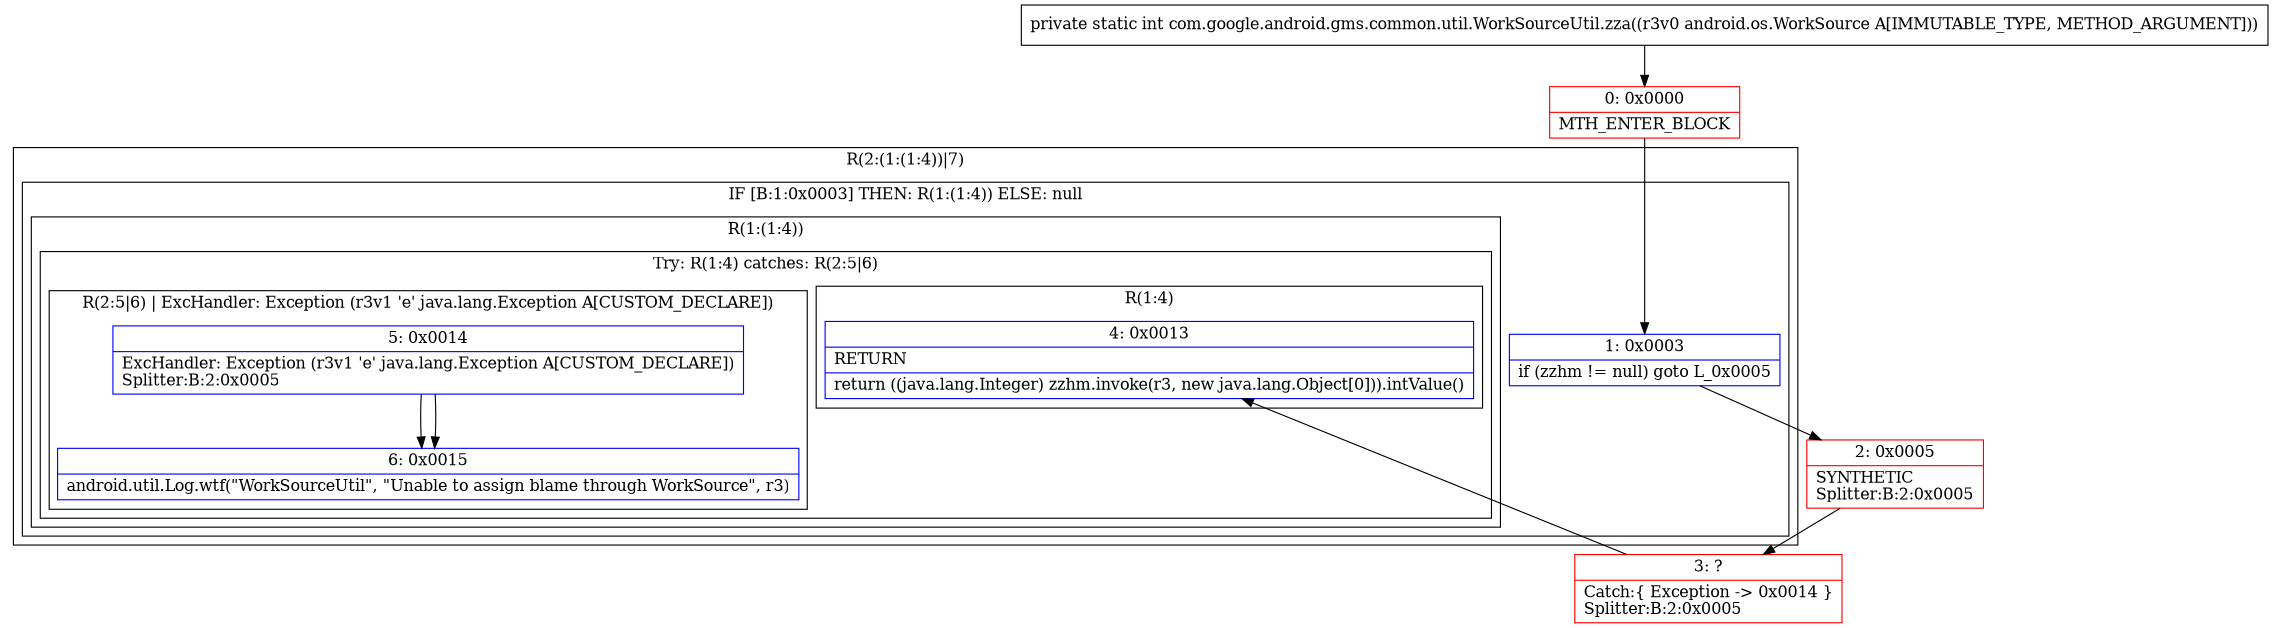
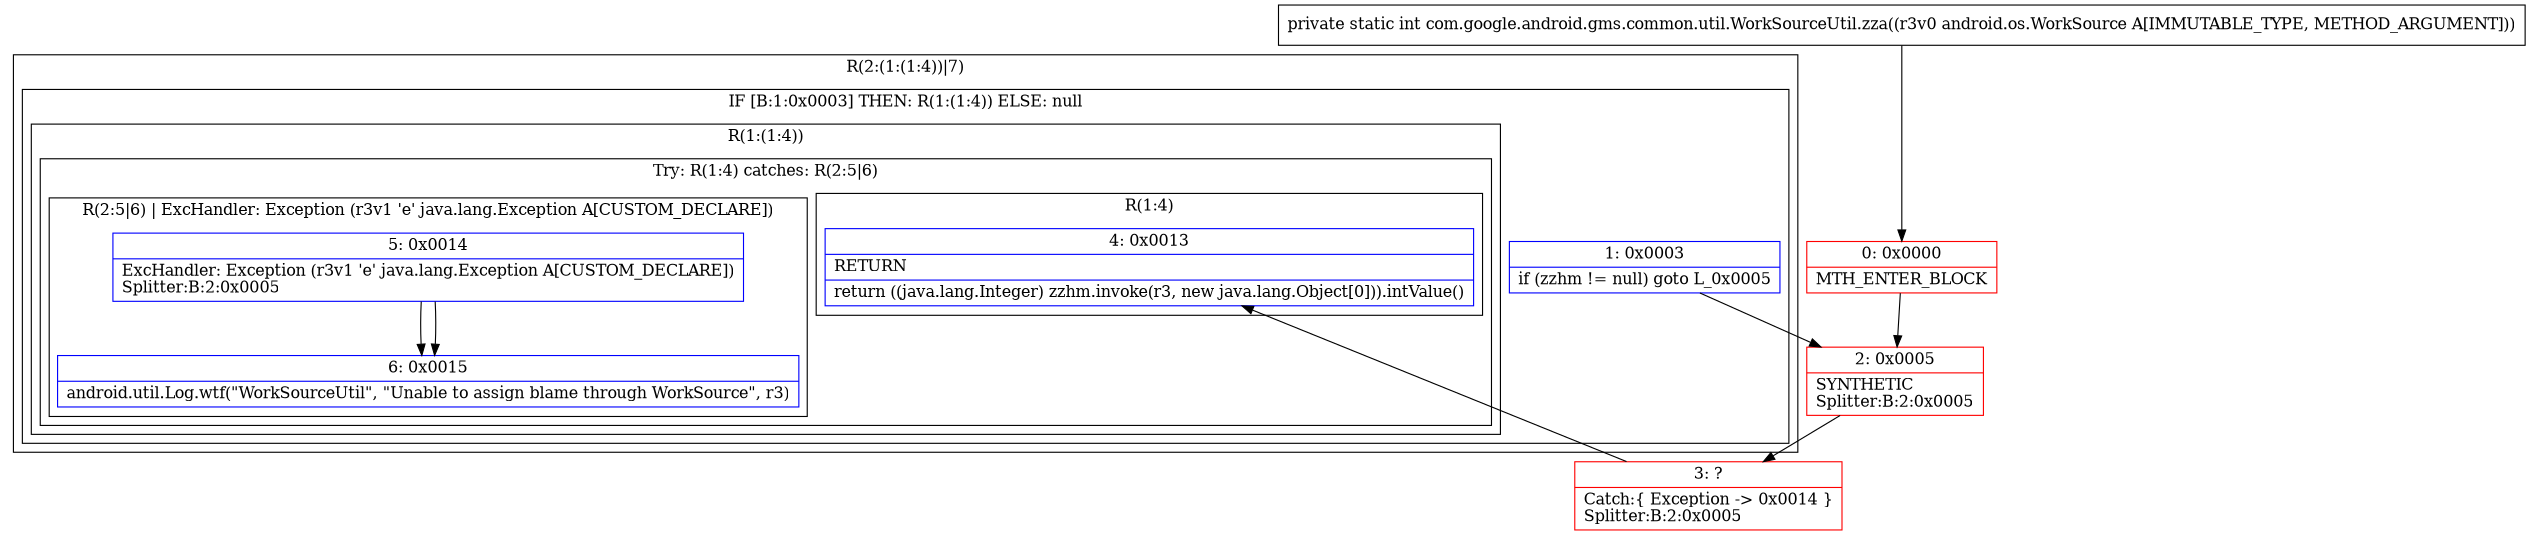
(1645, 230) -> (1899, 314)
